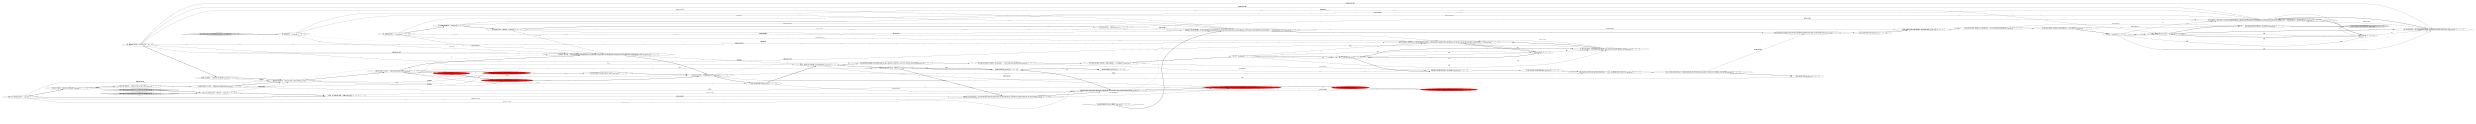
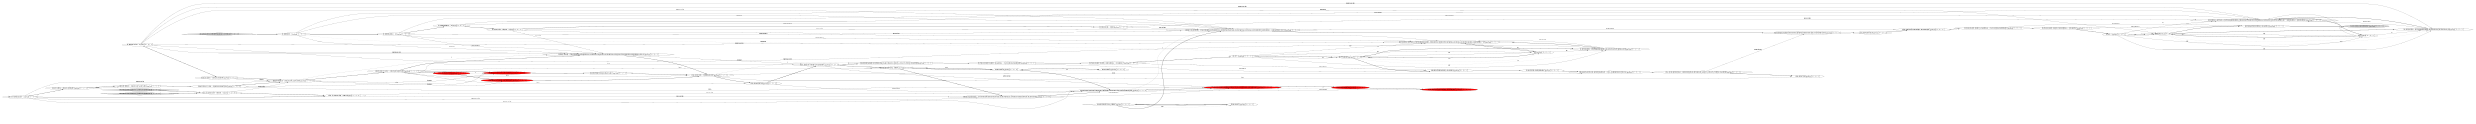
none -> (344, 34)
none -> (1242, 105)
